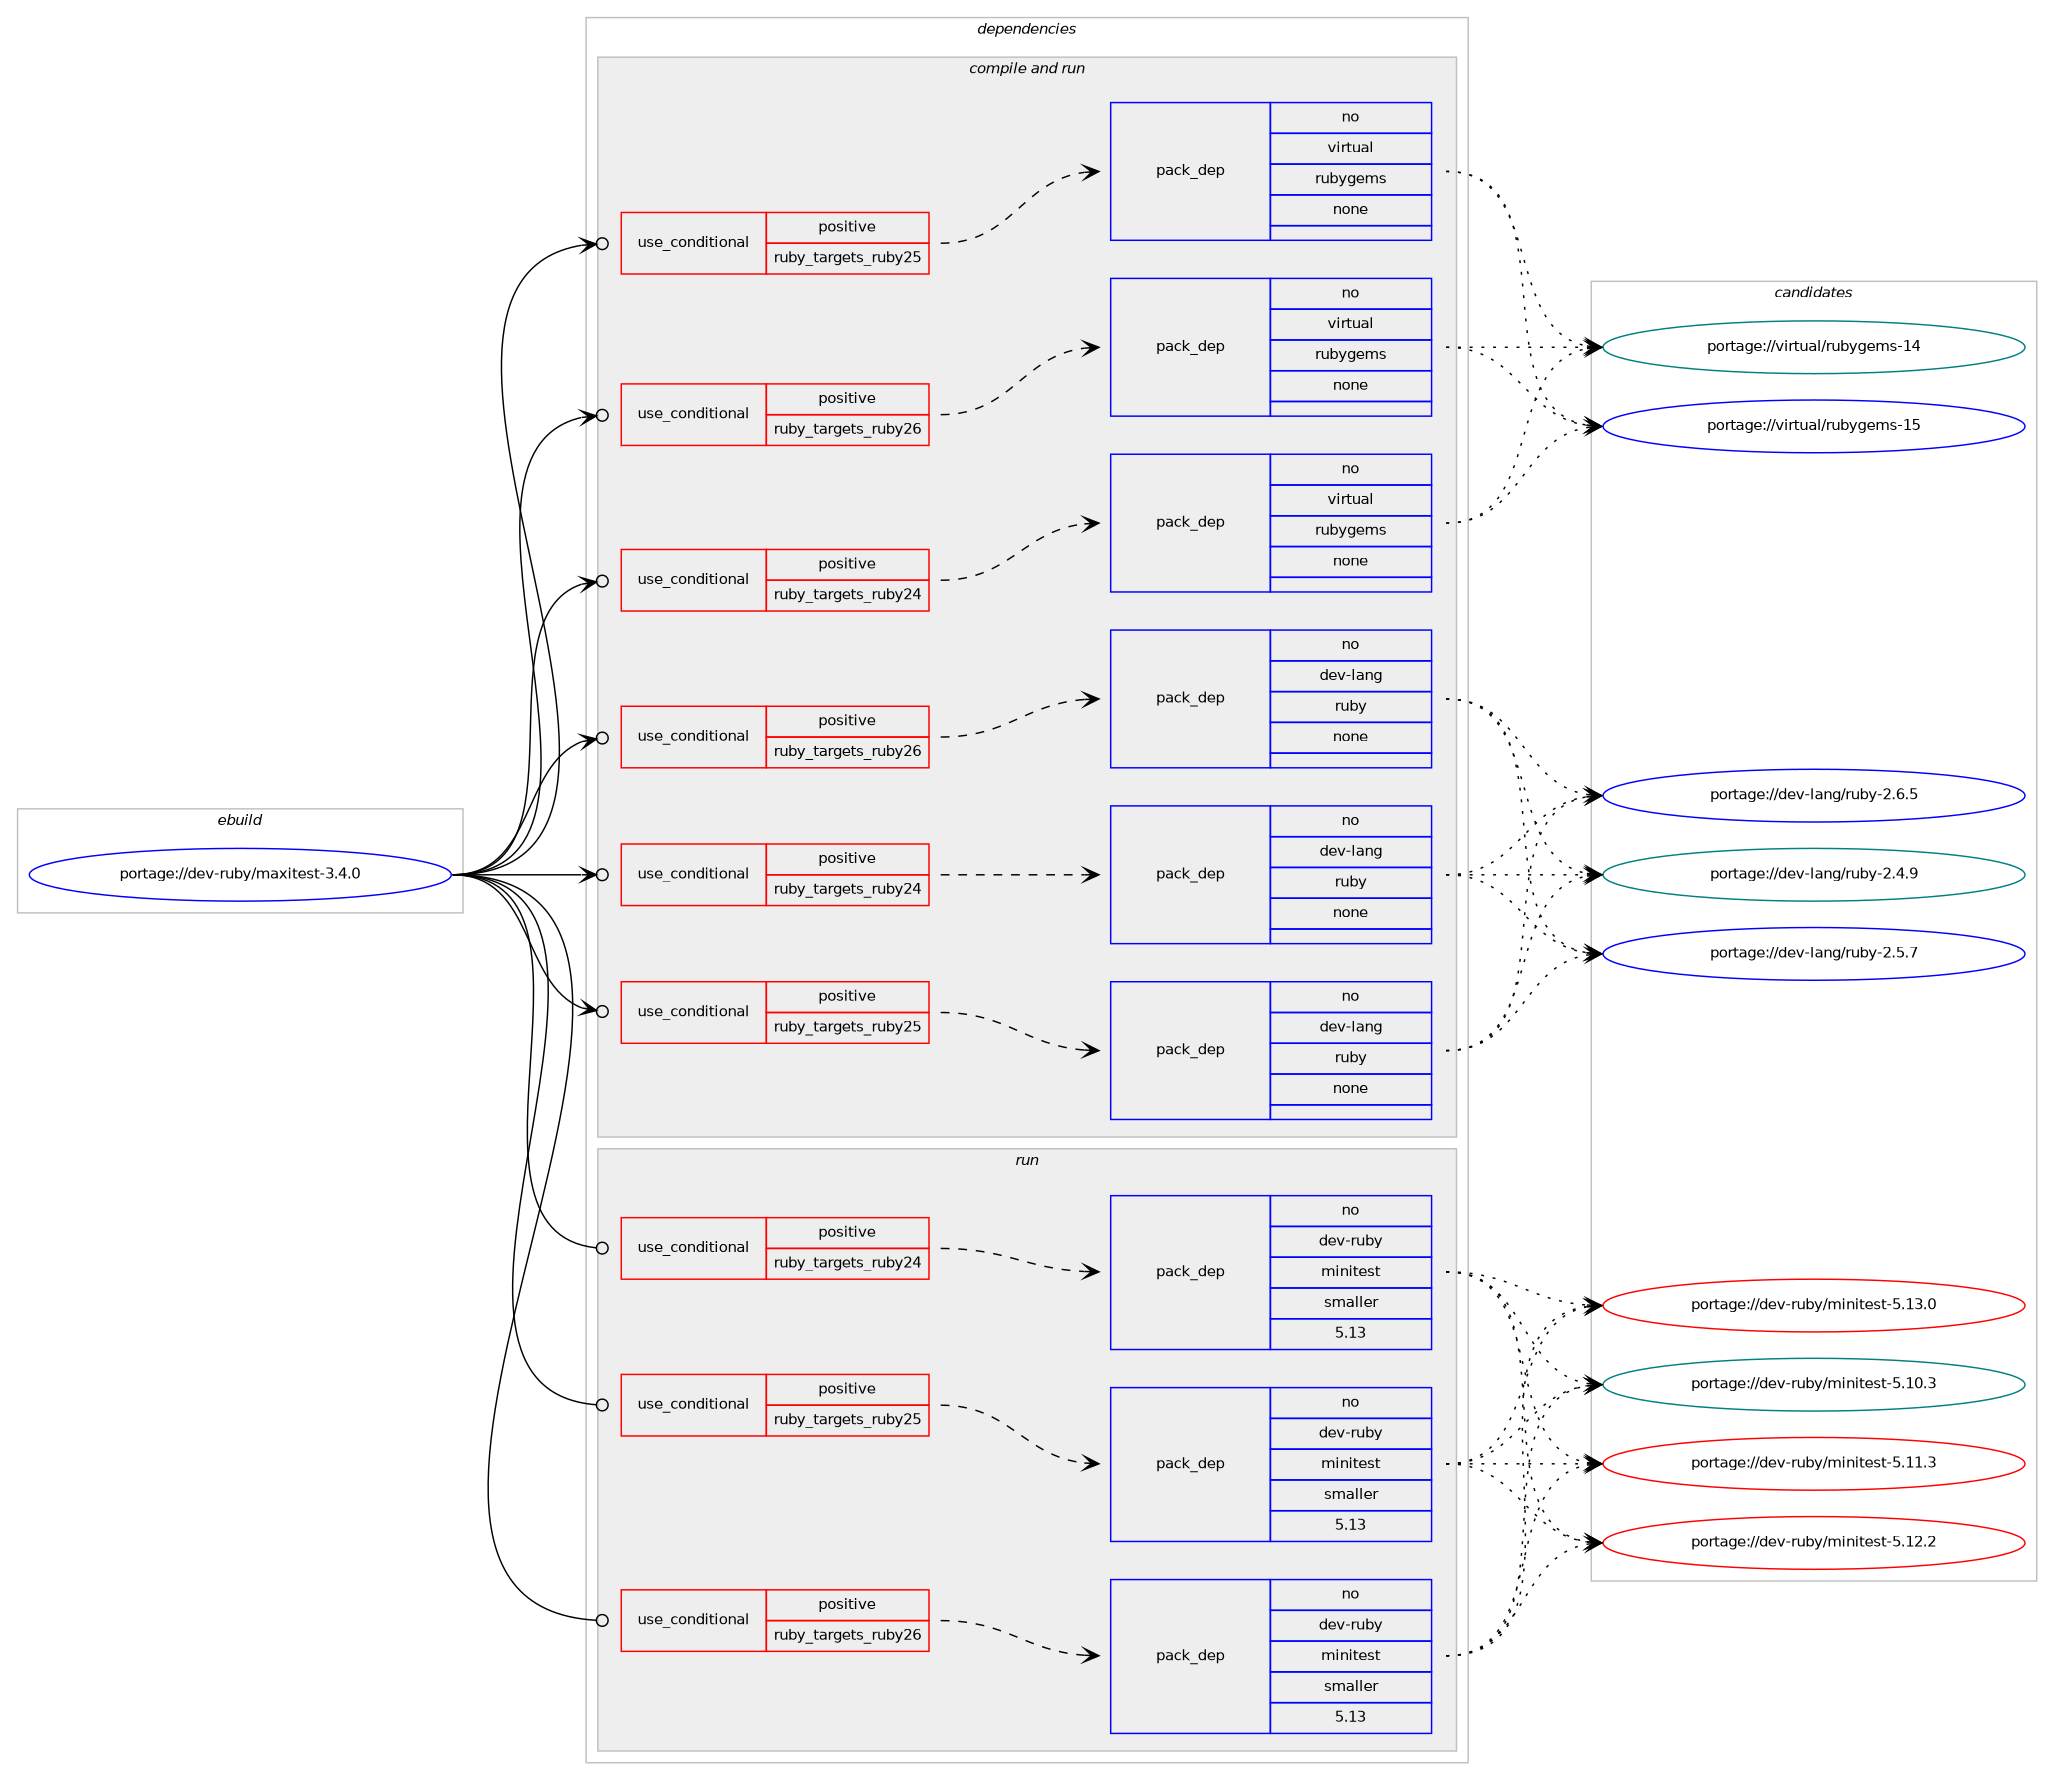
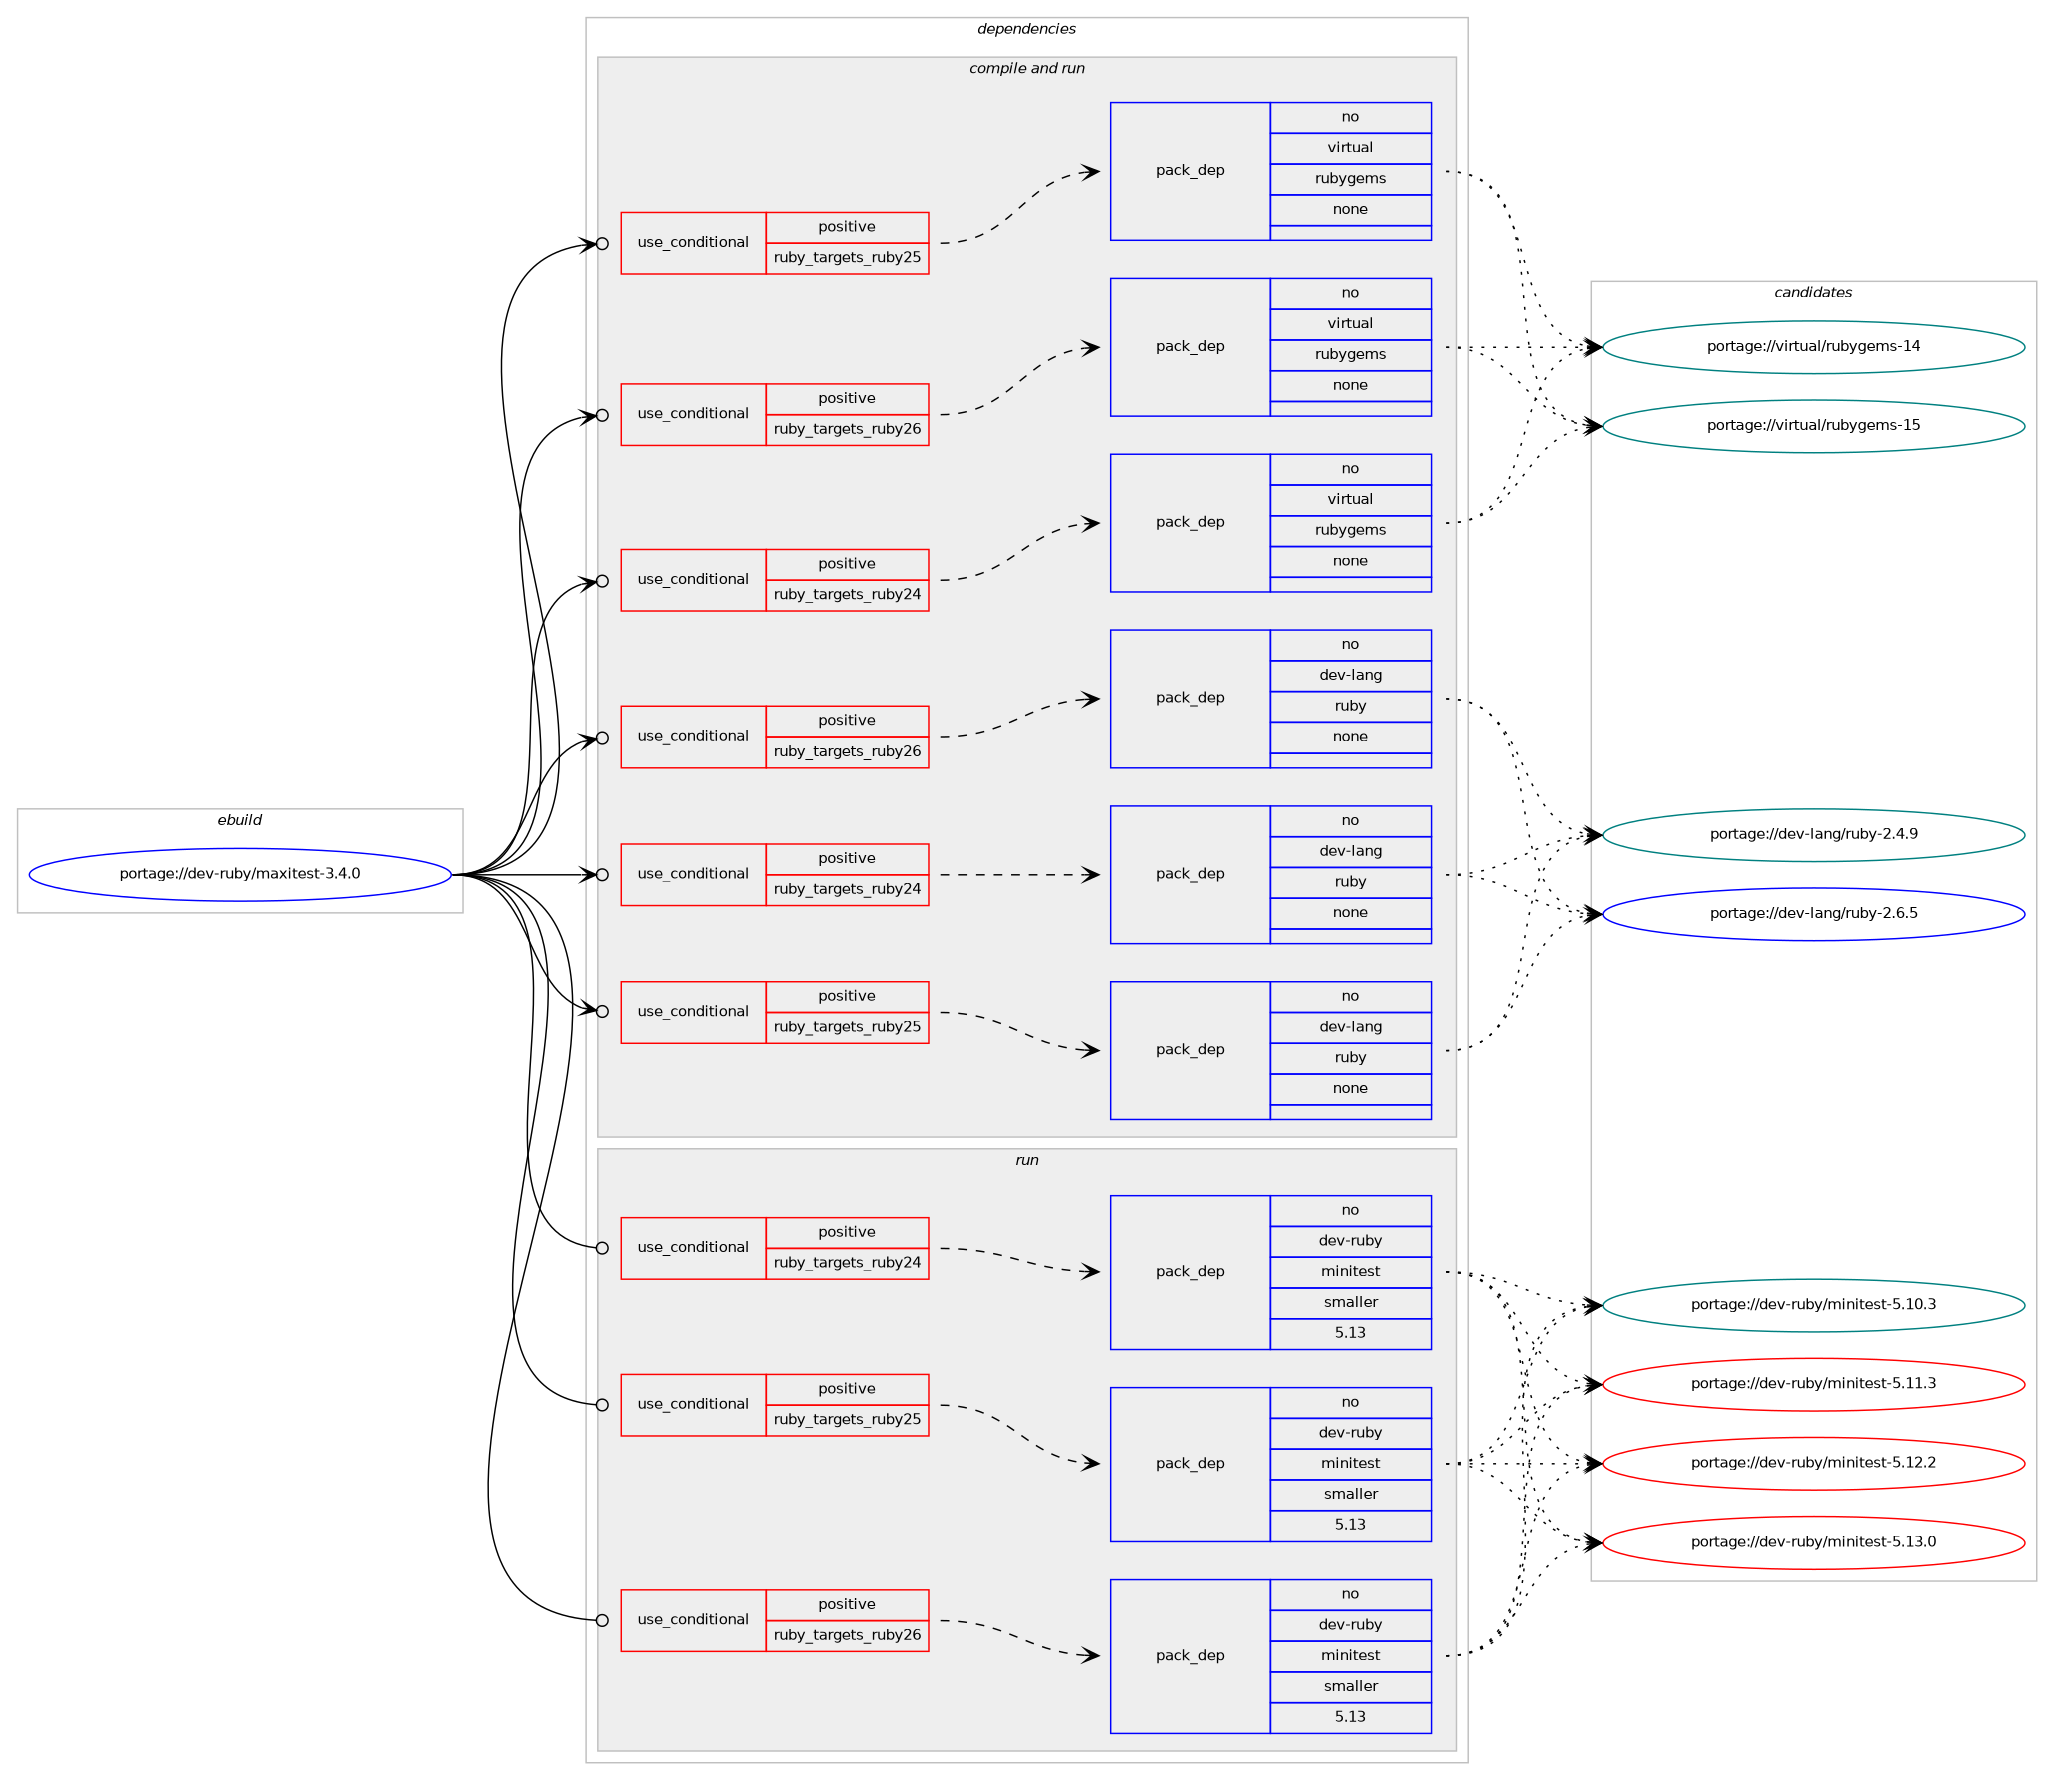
(1814, 426) -> (1814, 426)
(1814, 954) -> none
